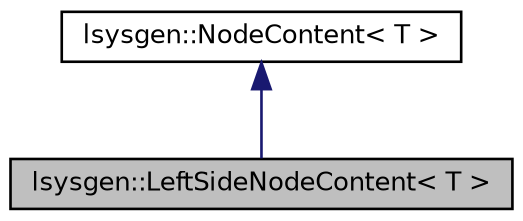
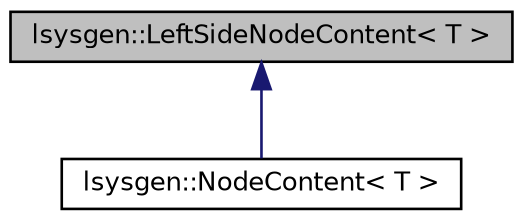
(261, 124) -> (261, 124)
